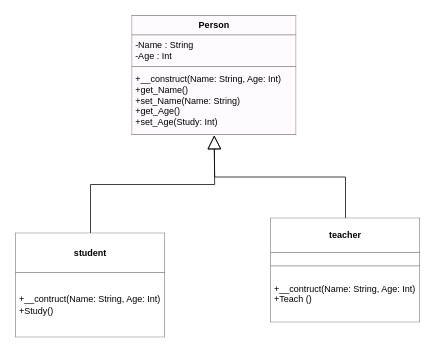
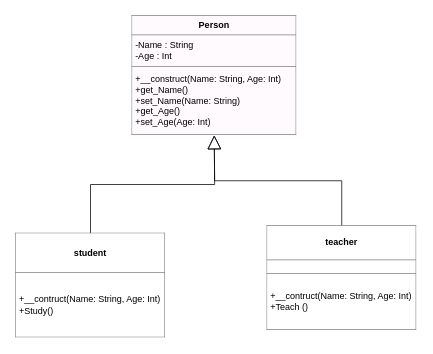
(214, 59) -> (214, 59)
(345, 270) -> (342, 278)
